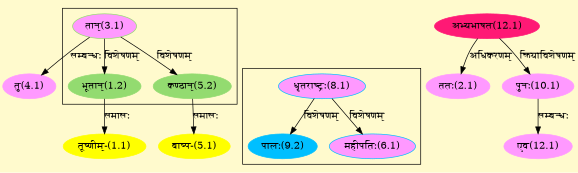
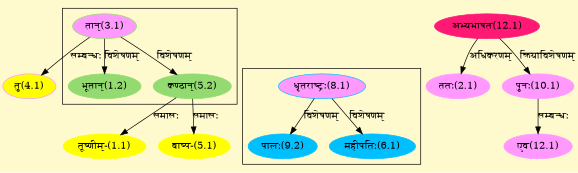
(29, 86) -> (29, 86)
(105, 113) -> (151, 114)
(372, 146) -> (372, 146)
